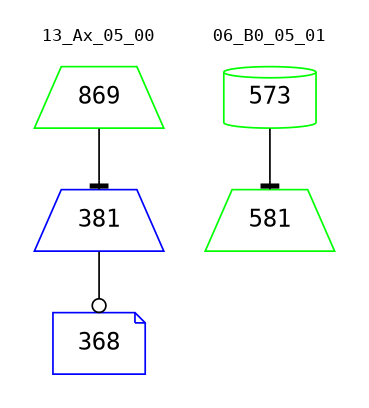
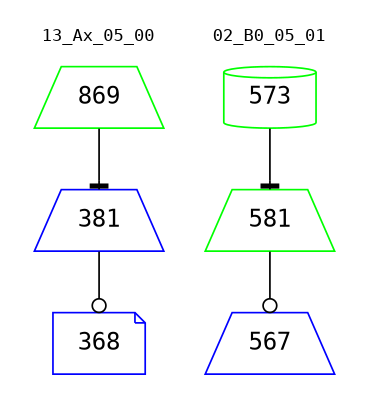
(270, 37) -> (270, 37)
none -> (270, 343)
